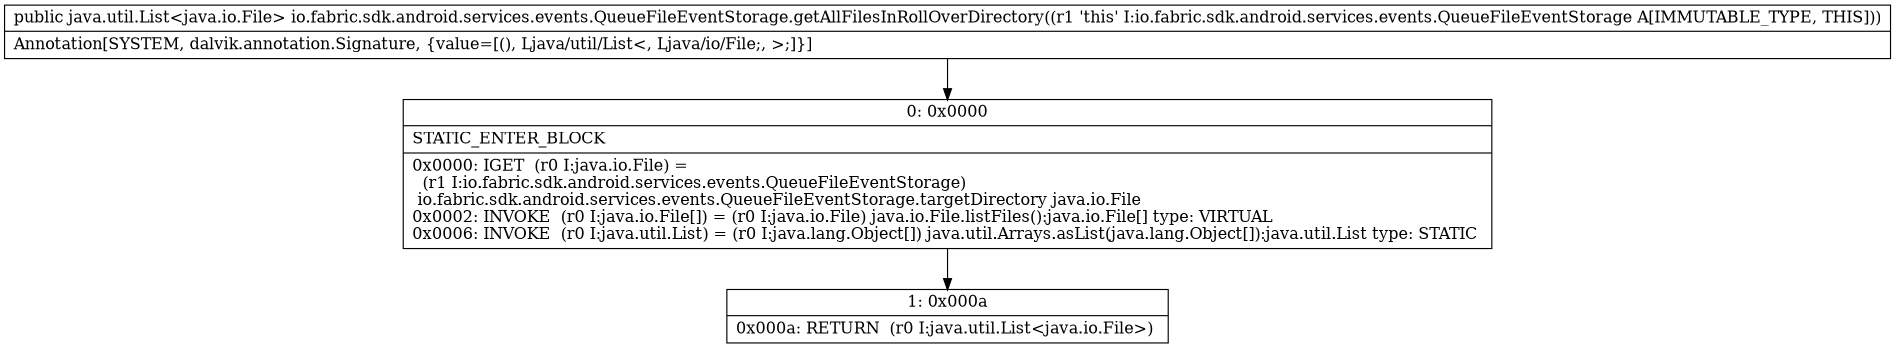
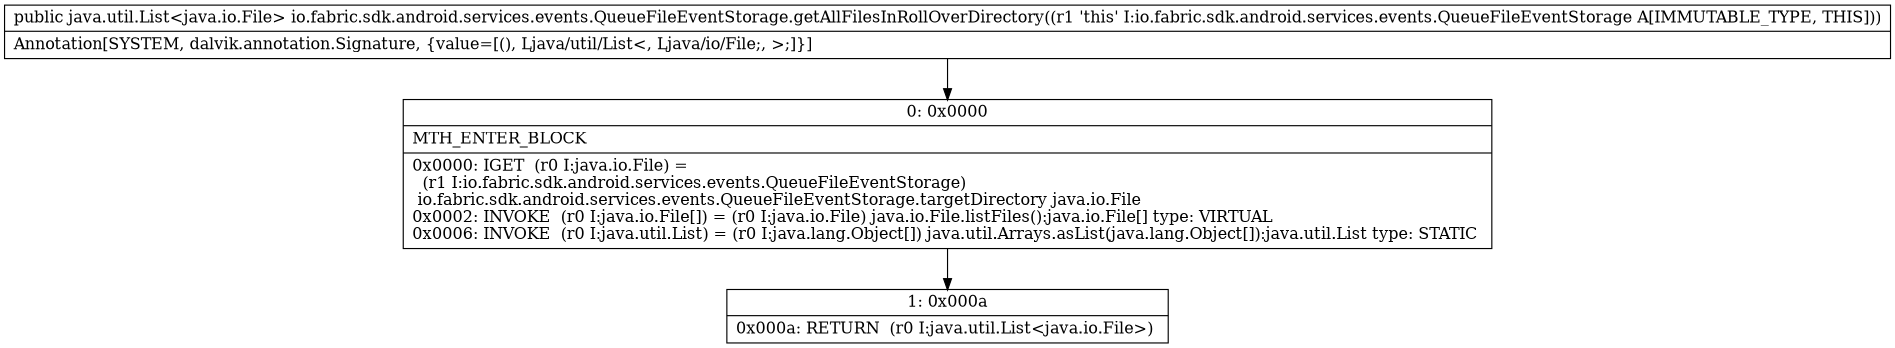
(509, 139) -> (500, 139)
